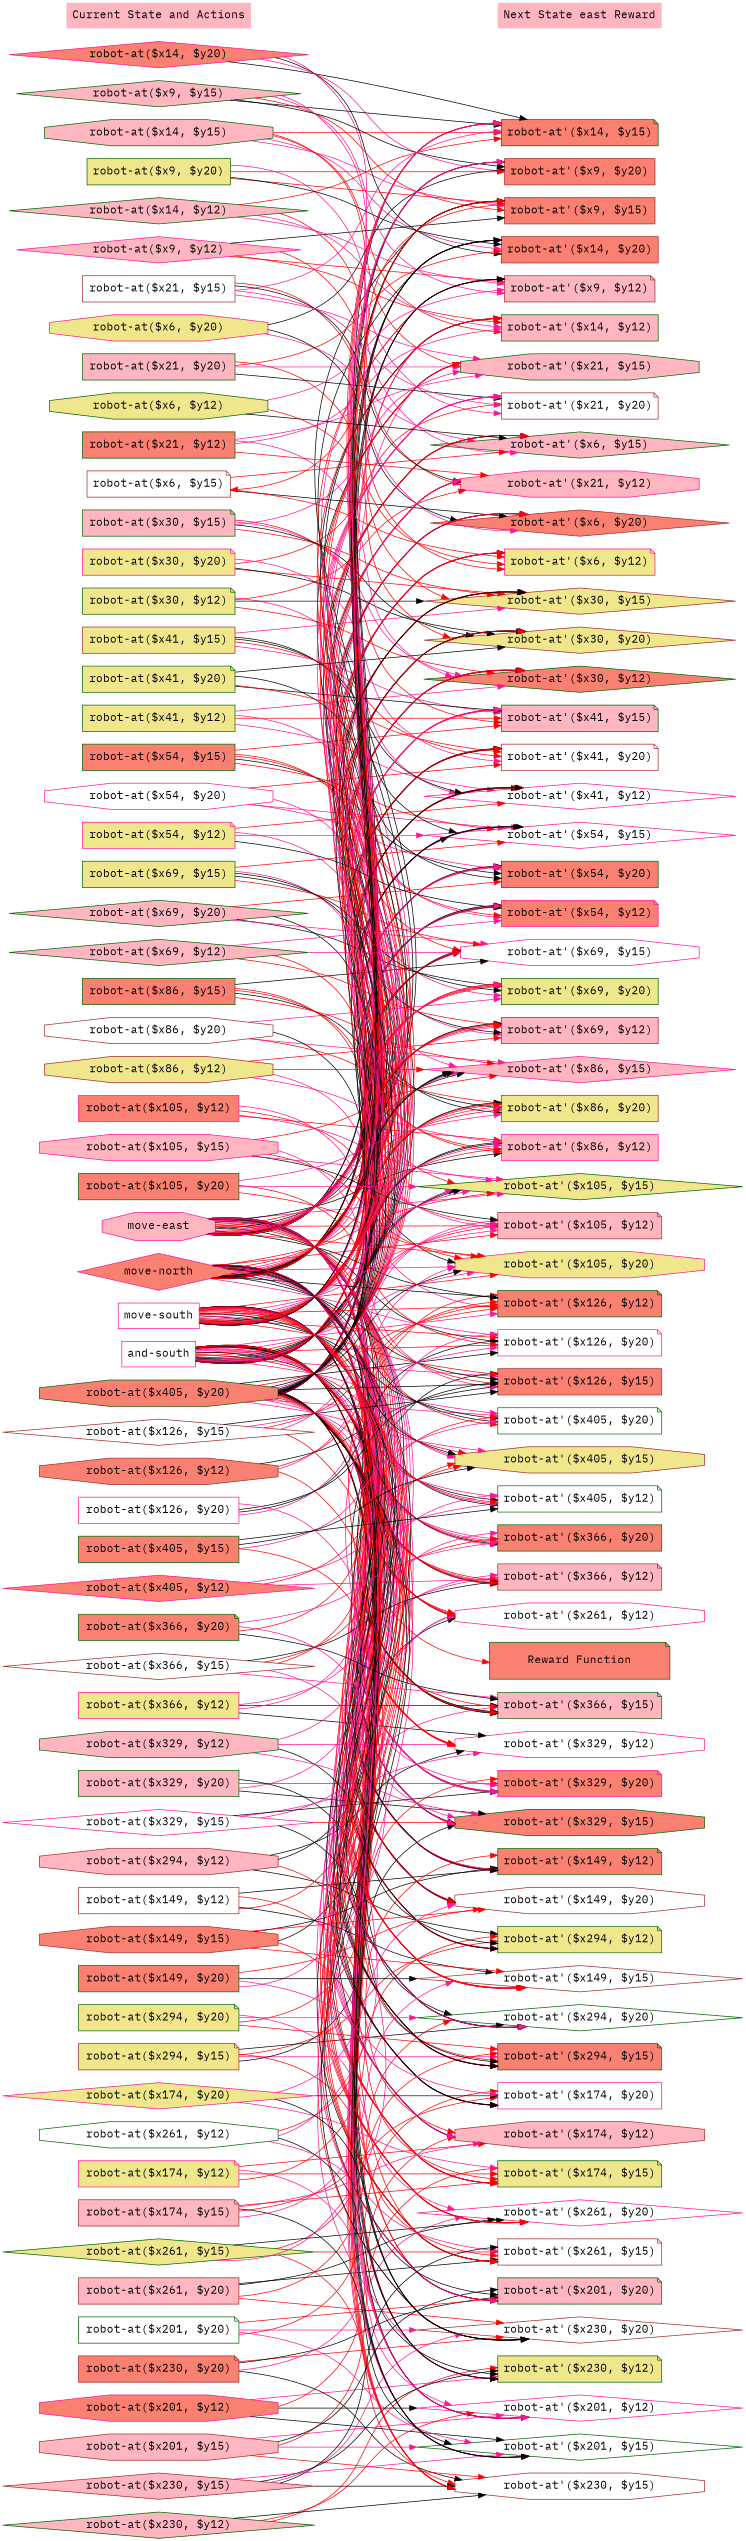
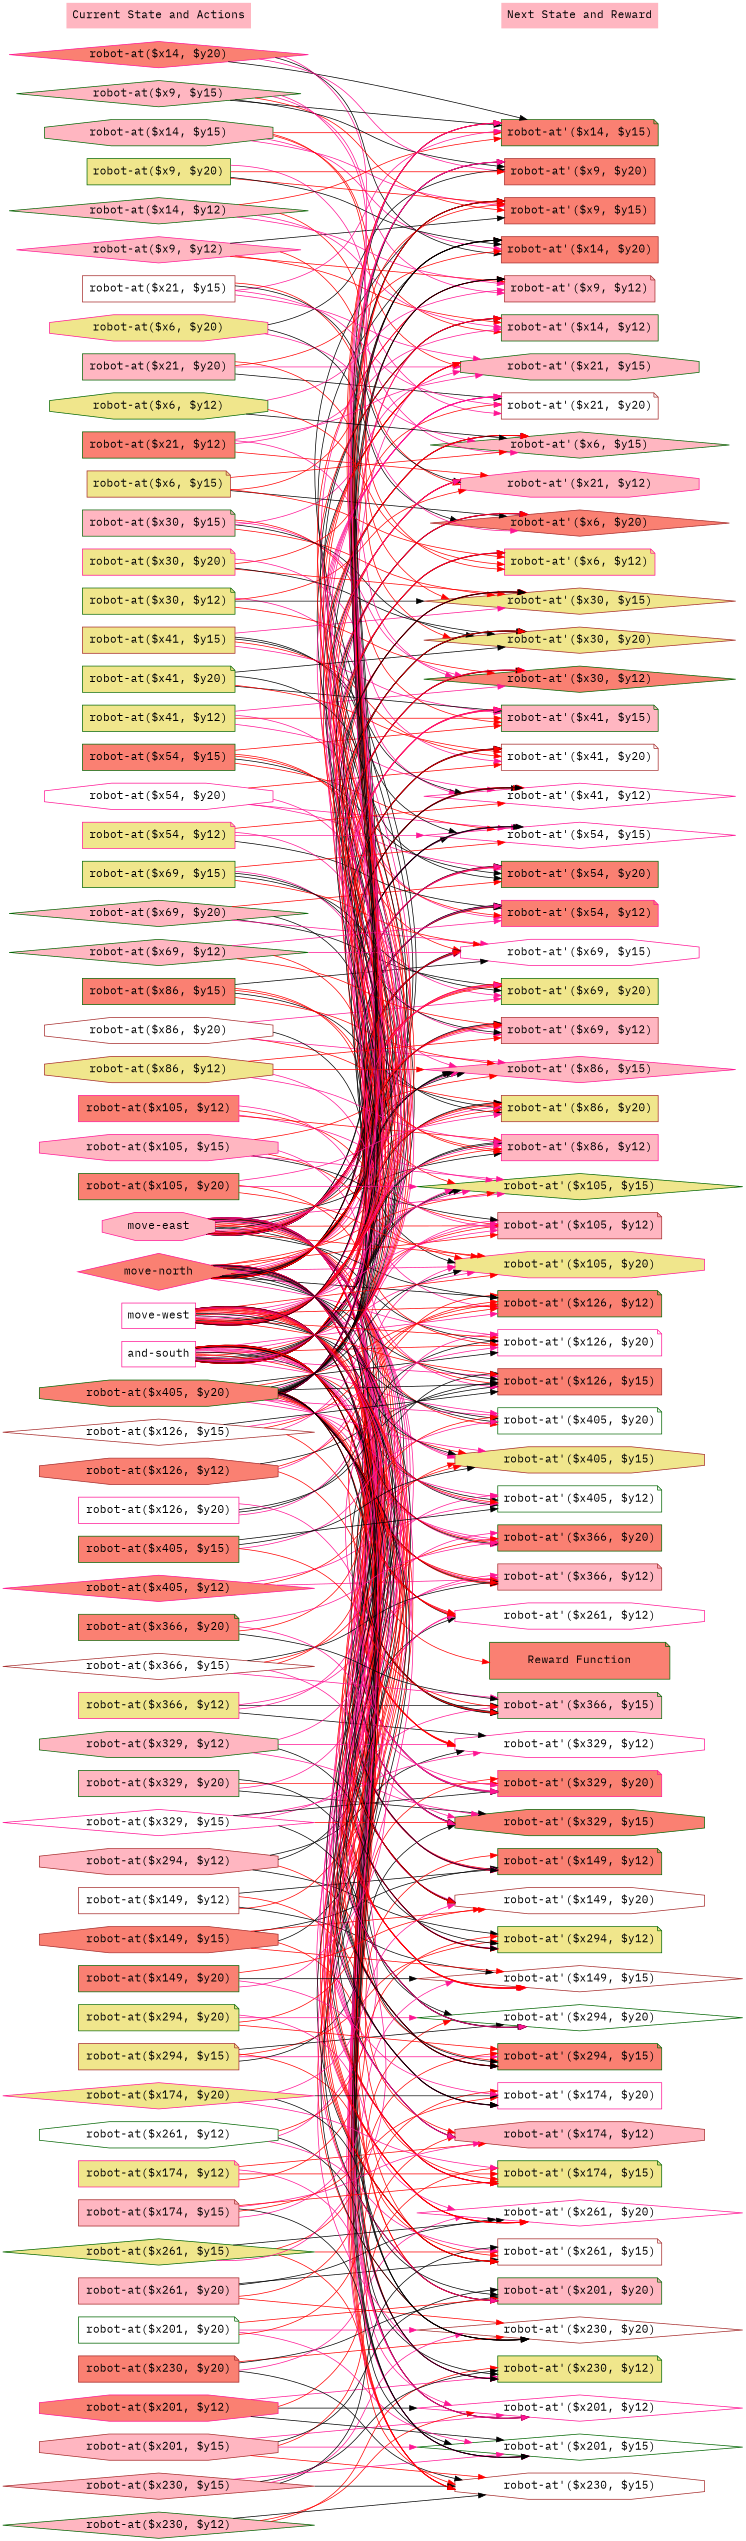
(580, 16) -> (580, 16)
(379, 278) -> (386, 265)
(159, 484) -> (159, 484)
(159, 1316) -> (159, 1316)
